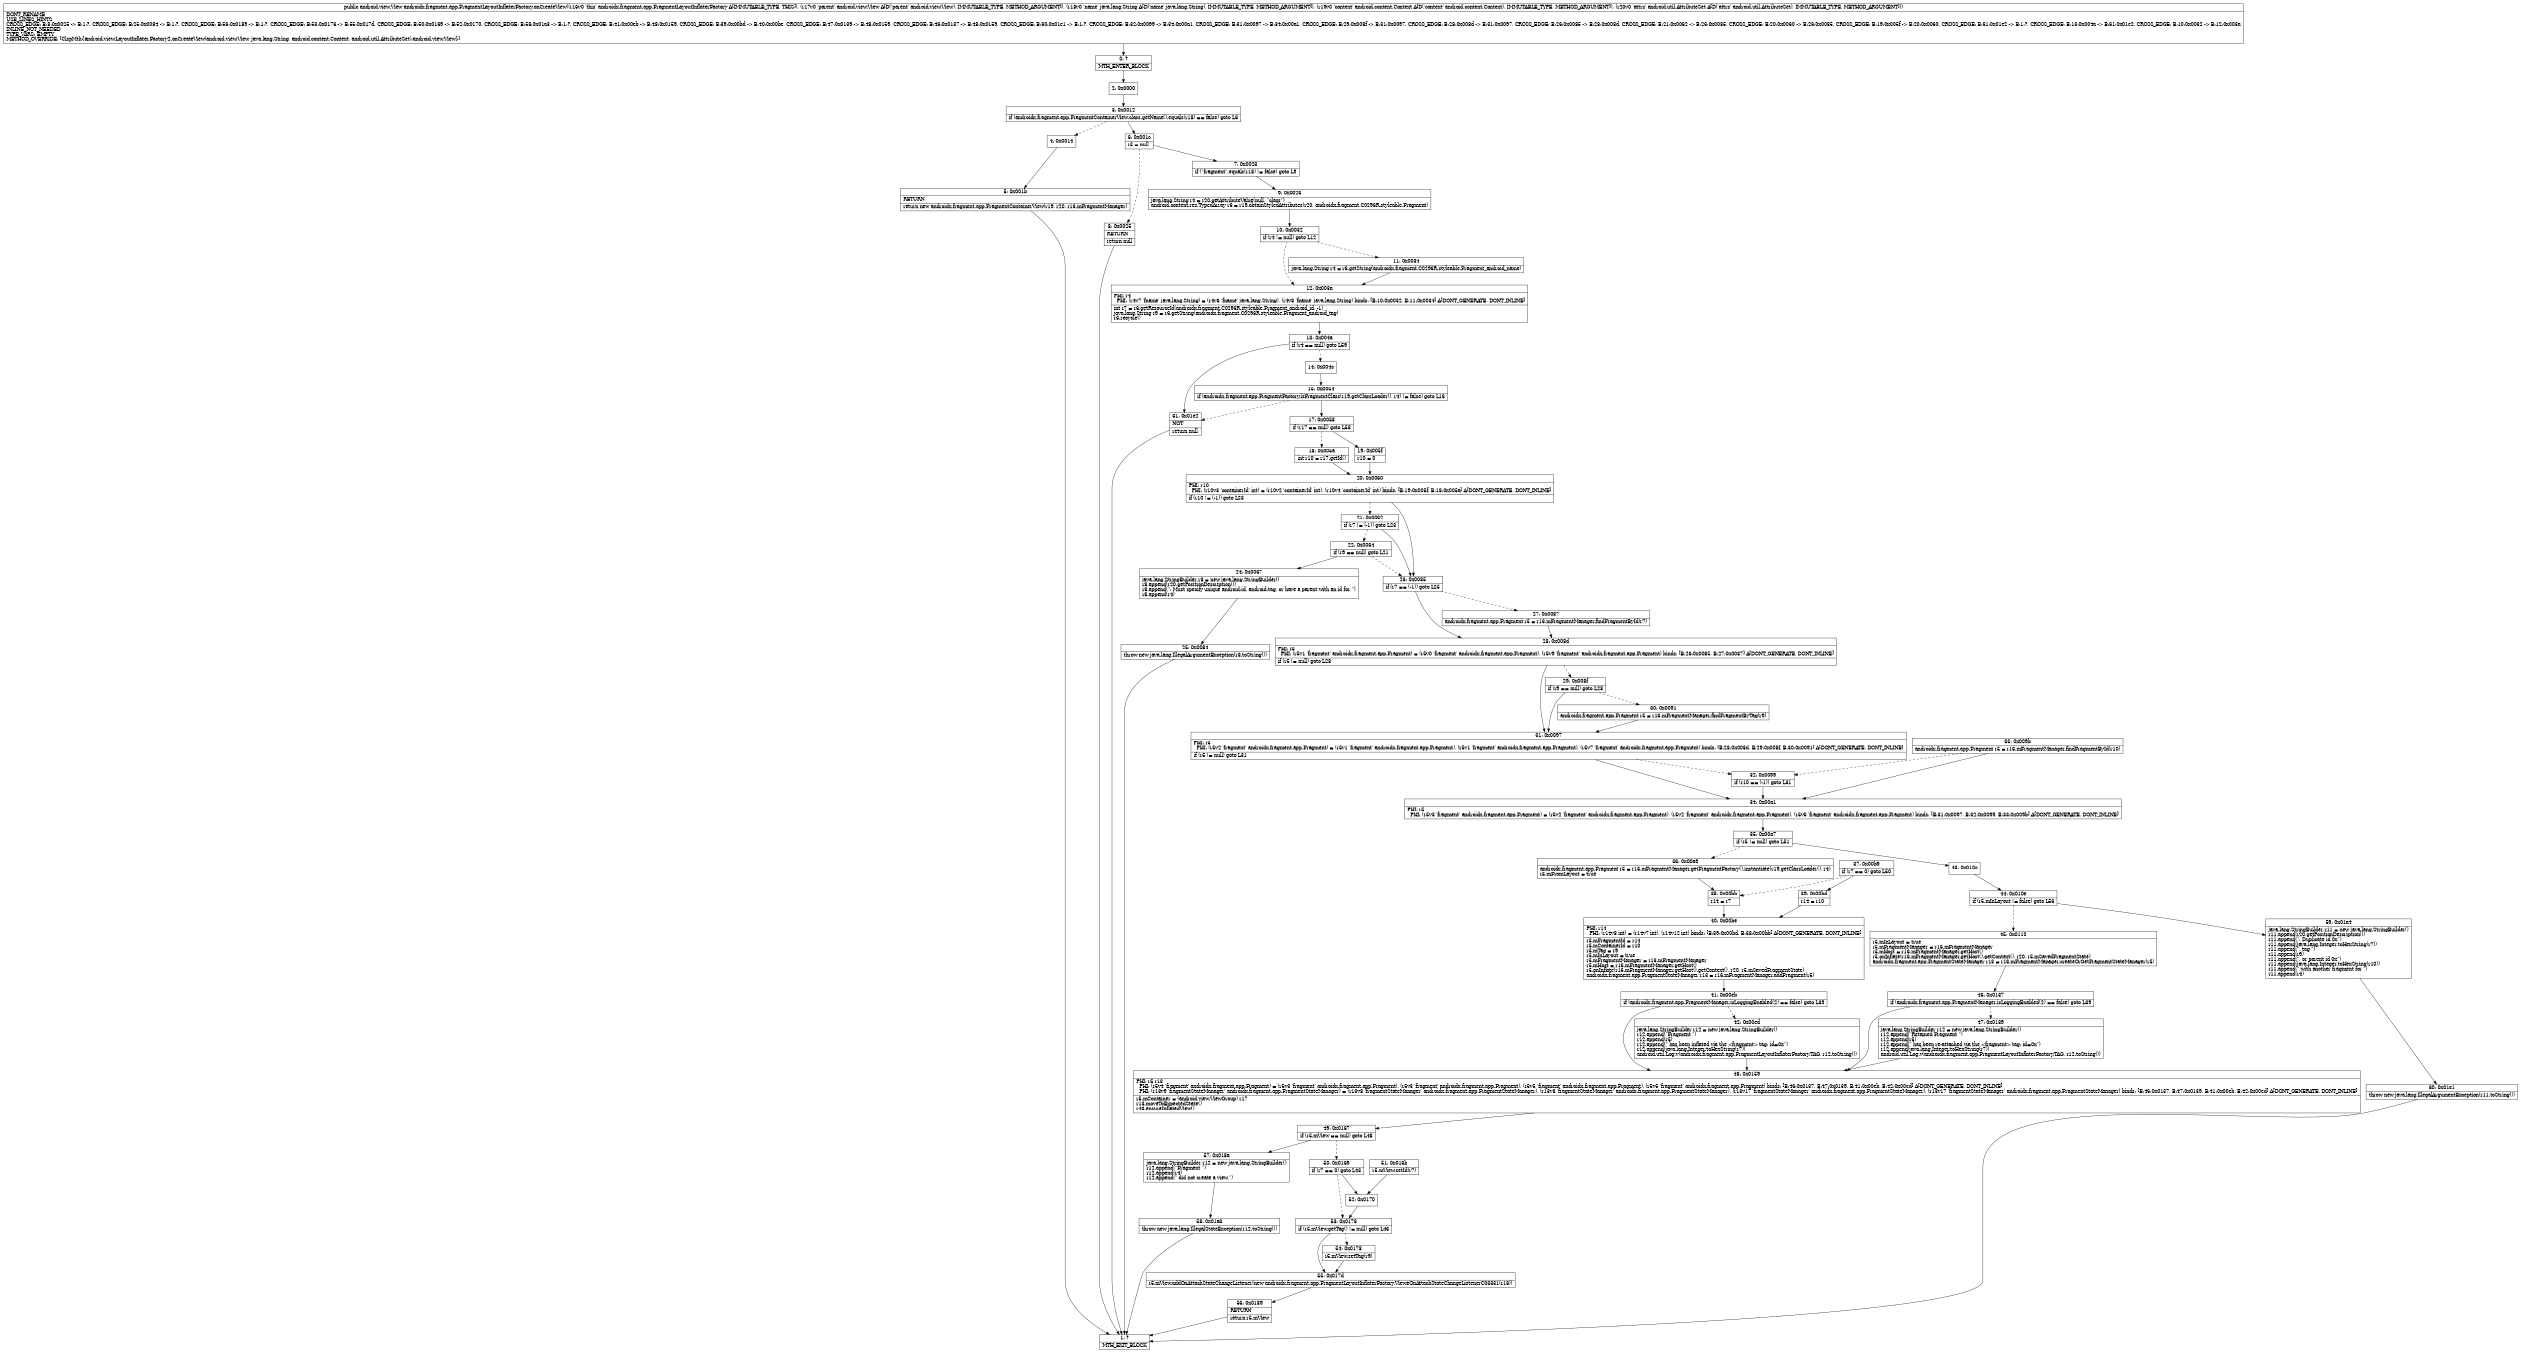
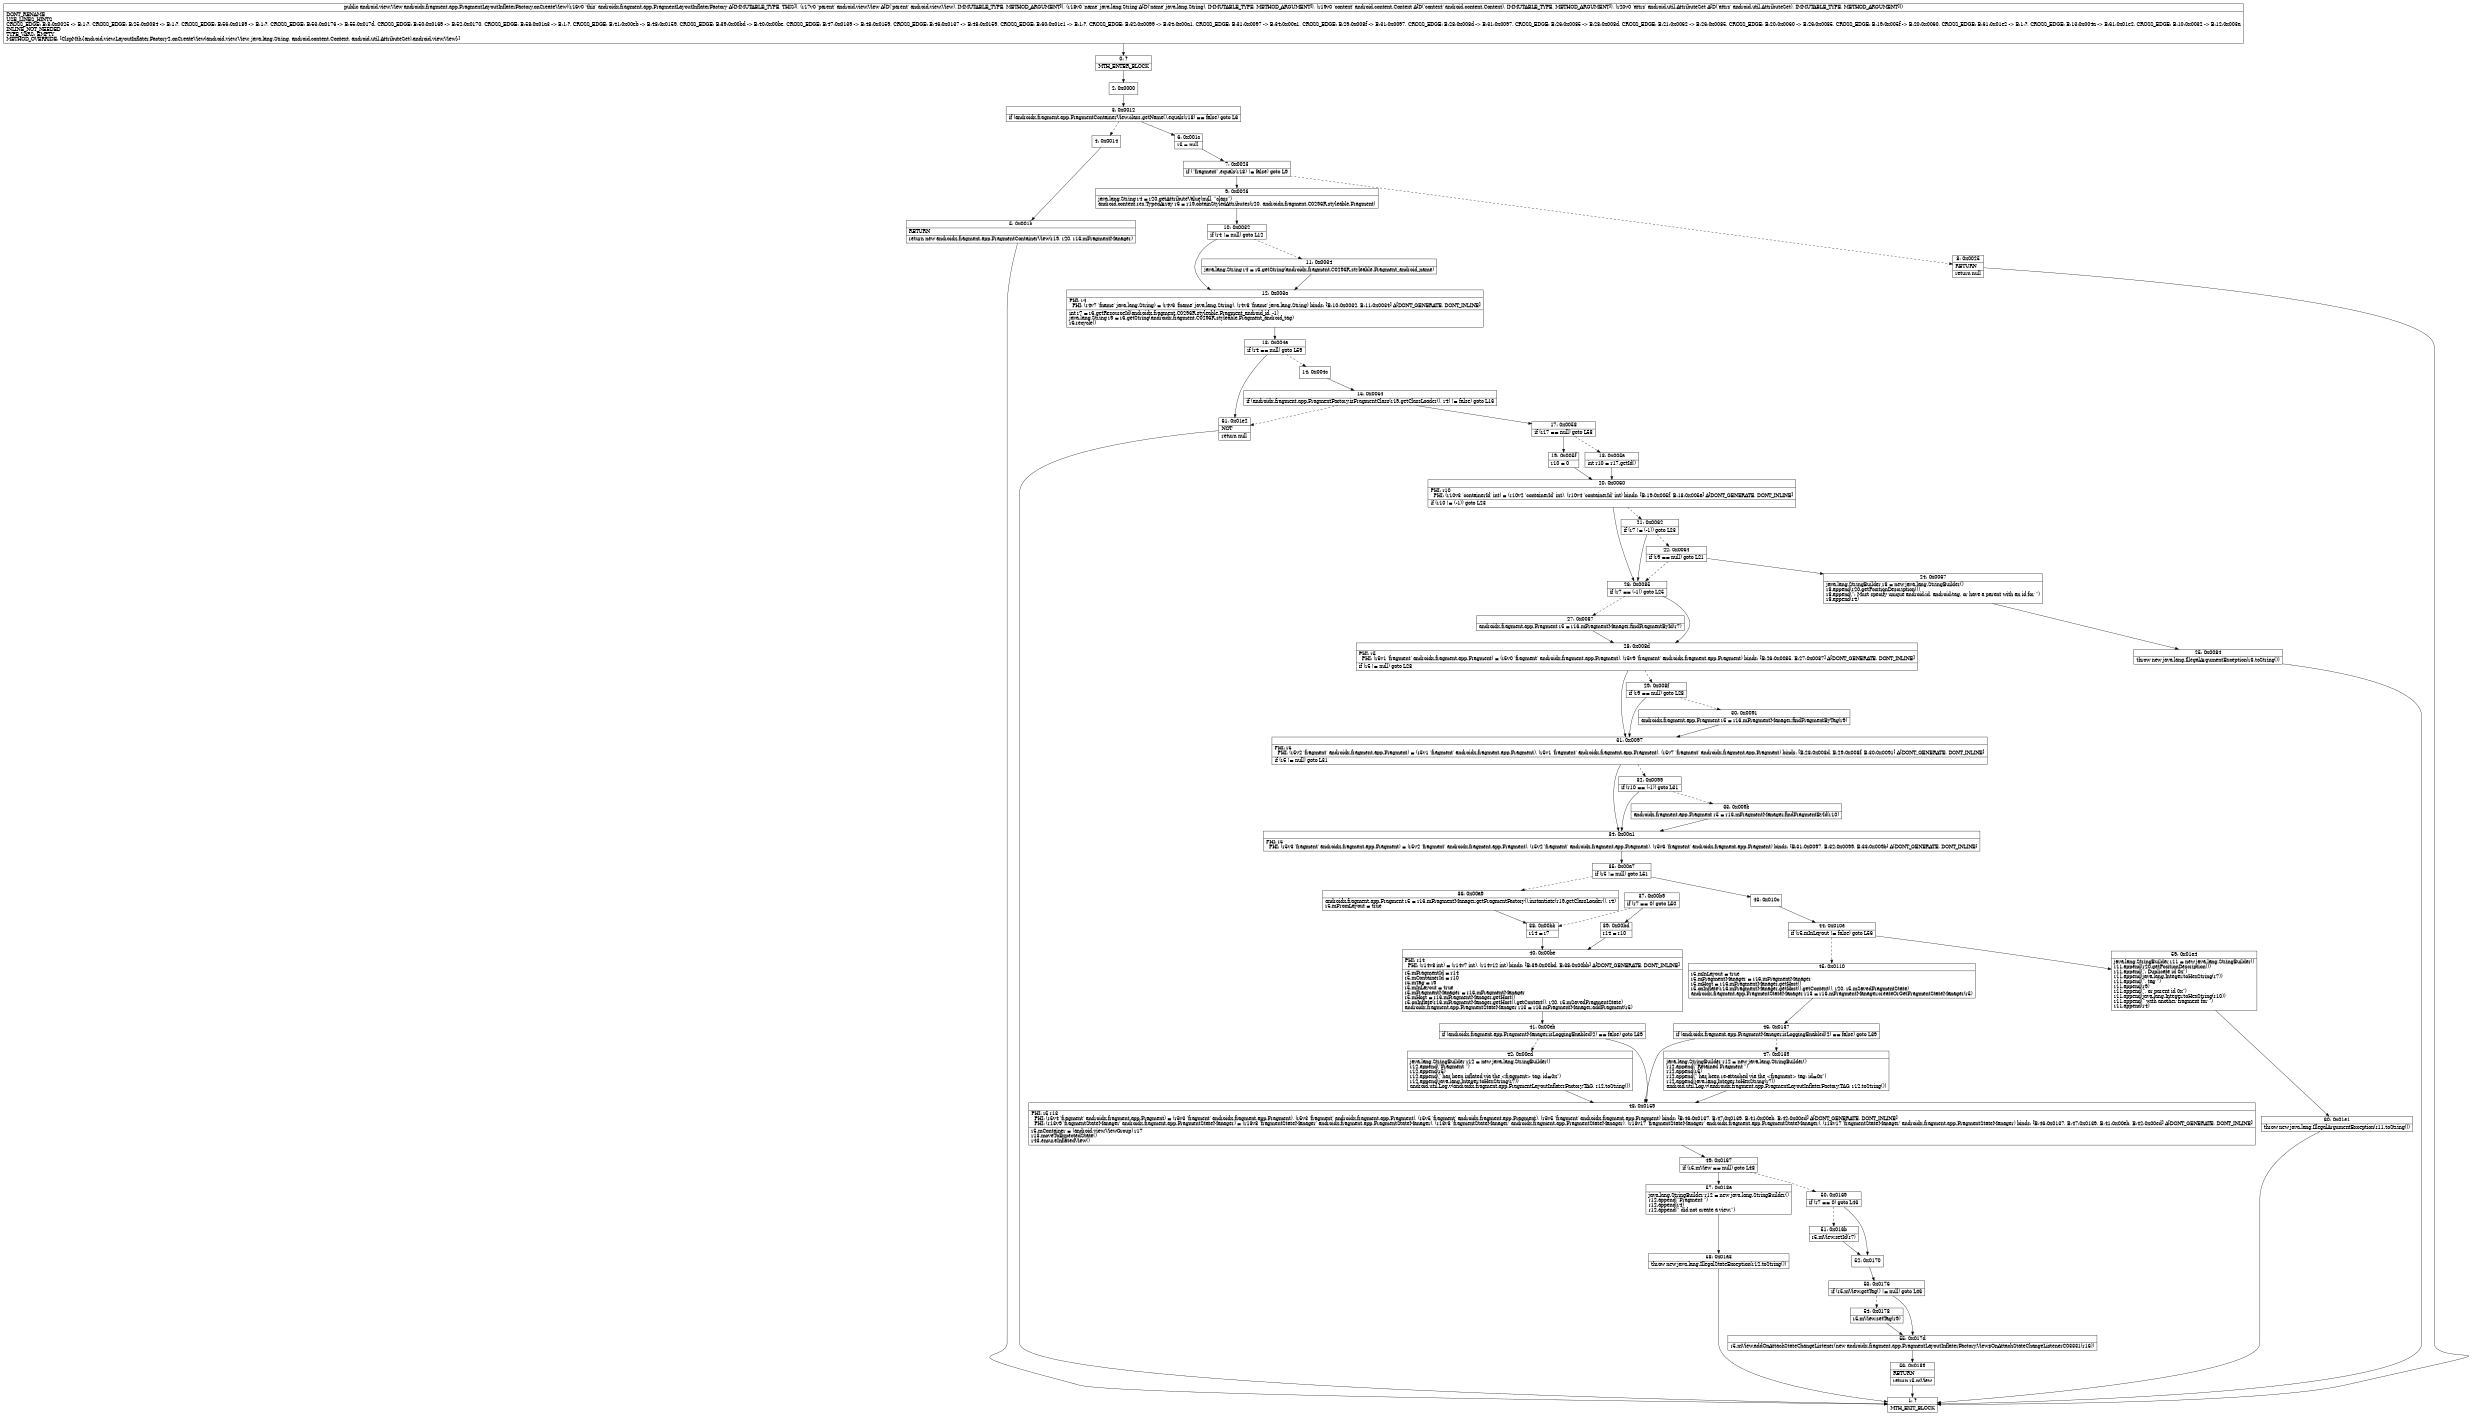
(1138, 185) -> (1620, 220)
(1284, 263) -> (1196, 261)
(1880, 764) -> (1692, 797)
(1340, 1195) -> (1834, 1215)
